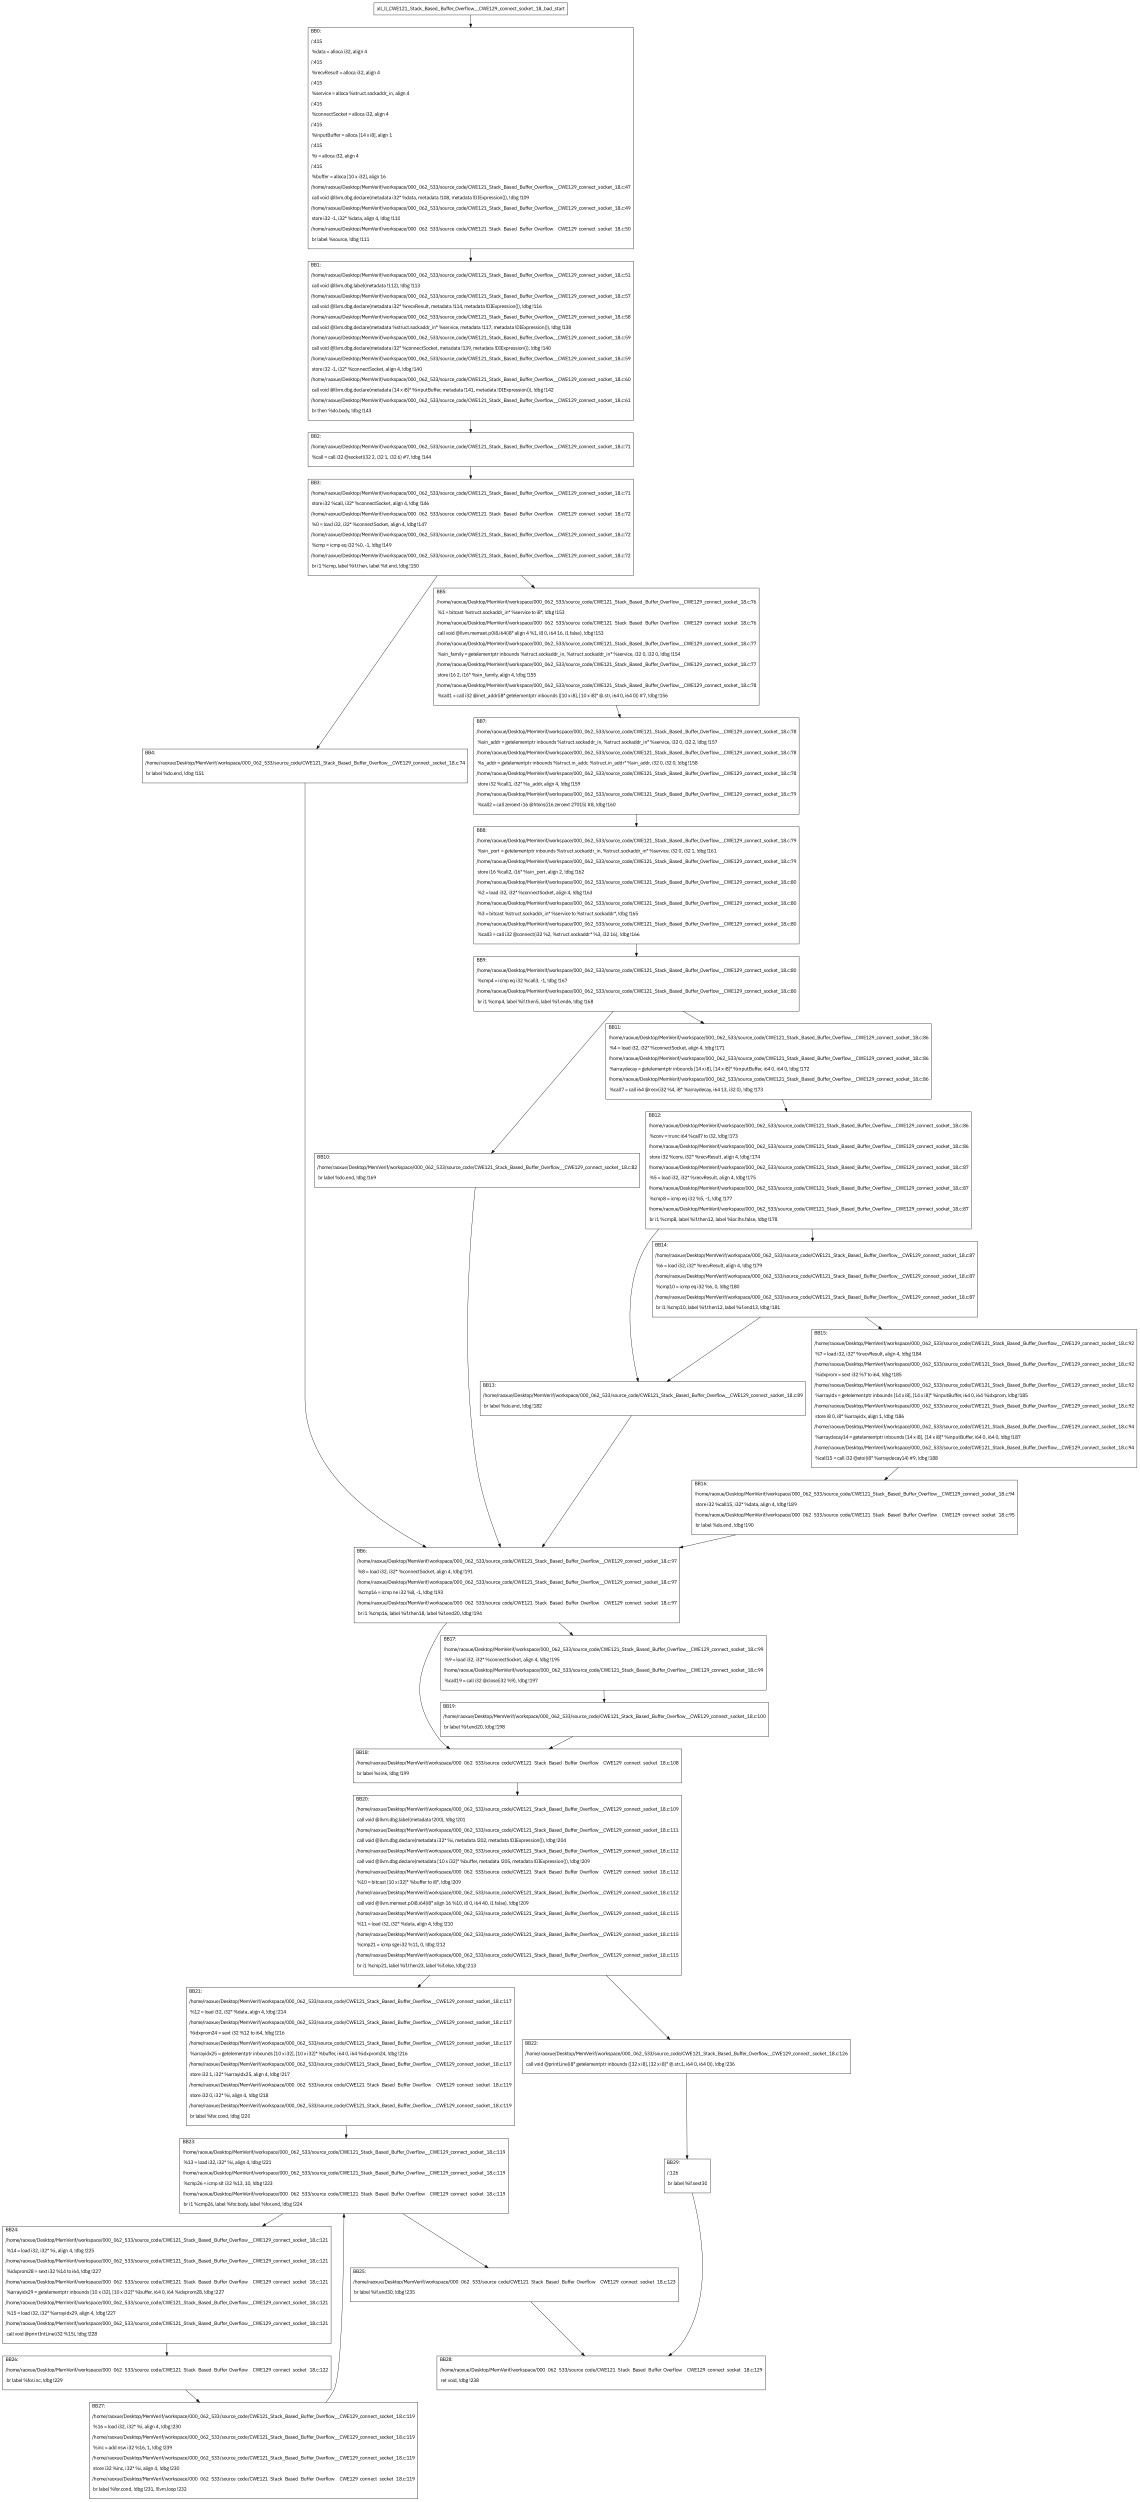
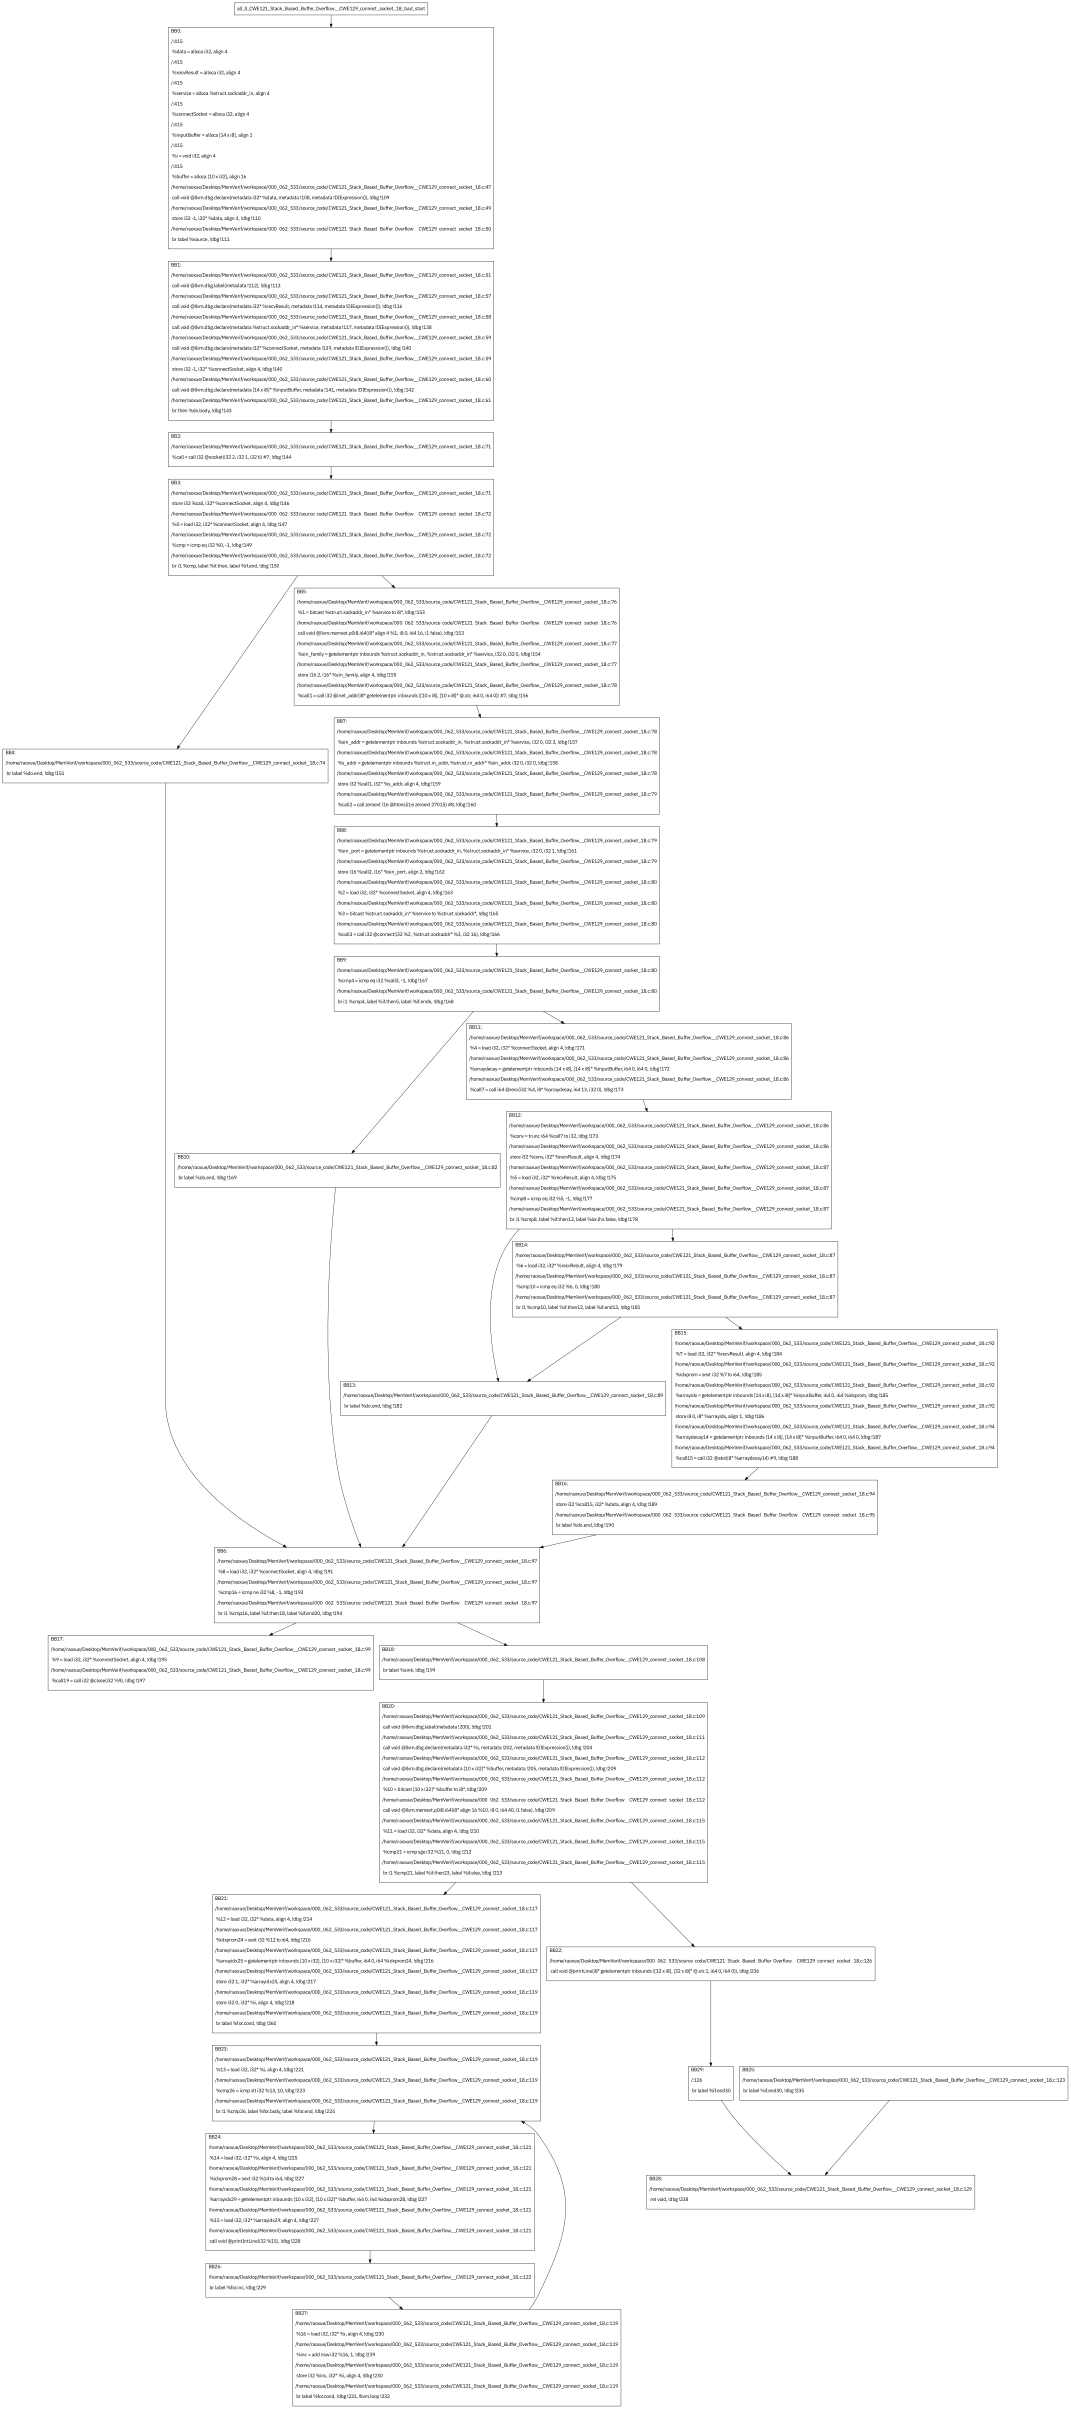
(335, 156) -> (193, 156)
(604, 1720) -> none
(220, 2116) -> (246, 2024)
(687, 2184) -> (711, 2091)
(444, 2240) -> none
